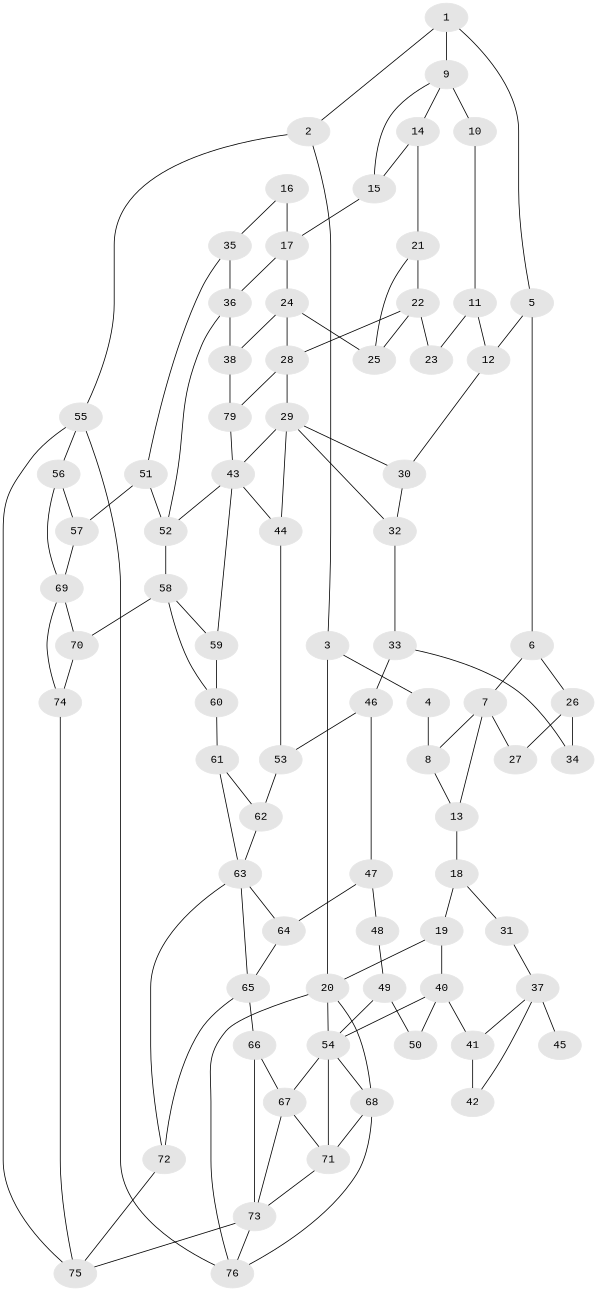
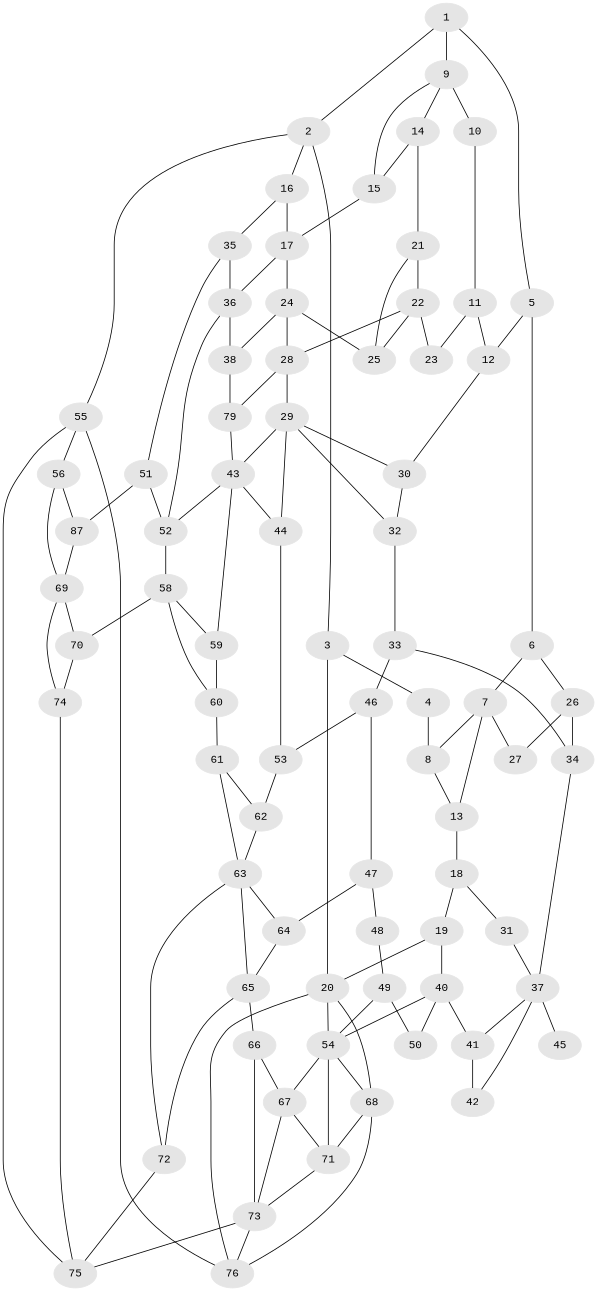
none -> (298, 160)
(77, 531) -> (77, 531)
none -> (555, 874)
